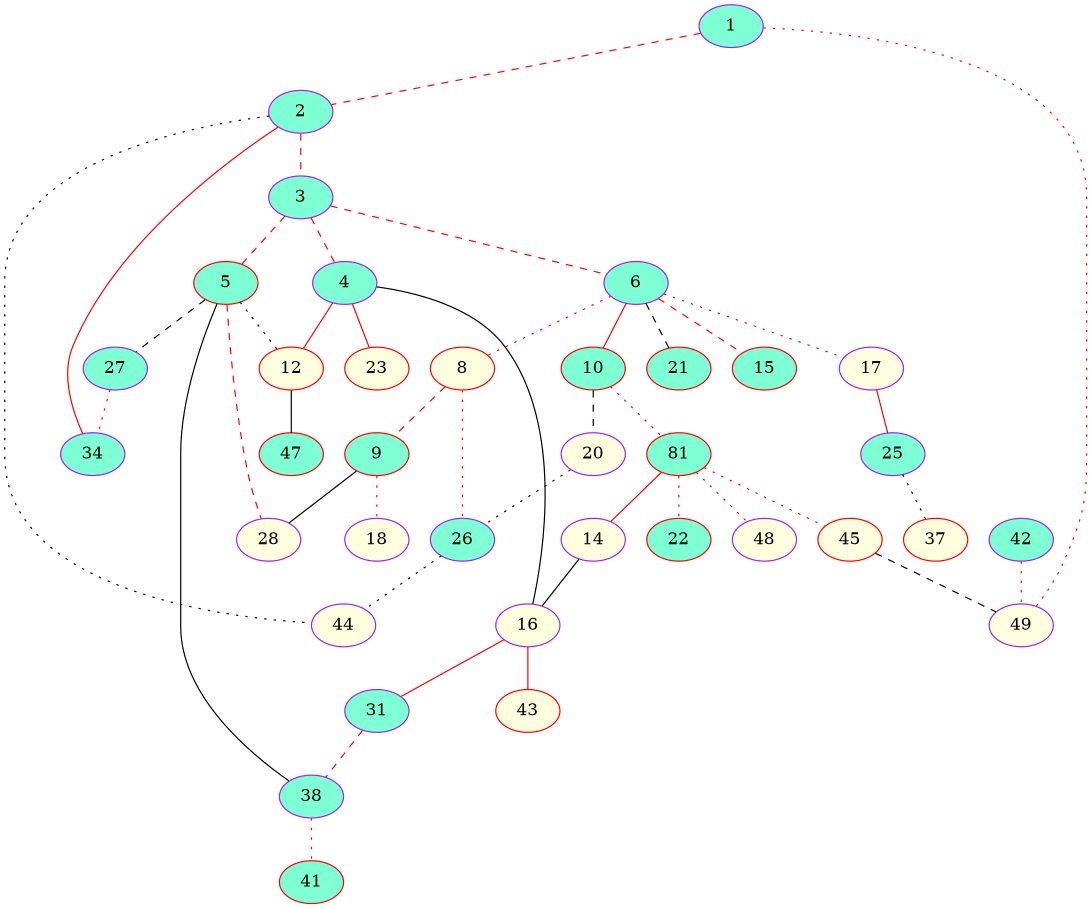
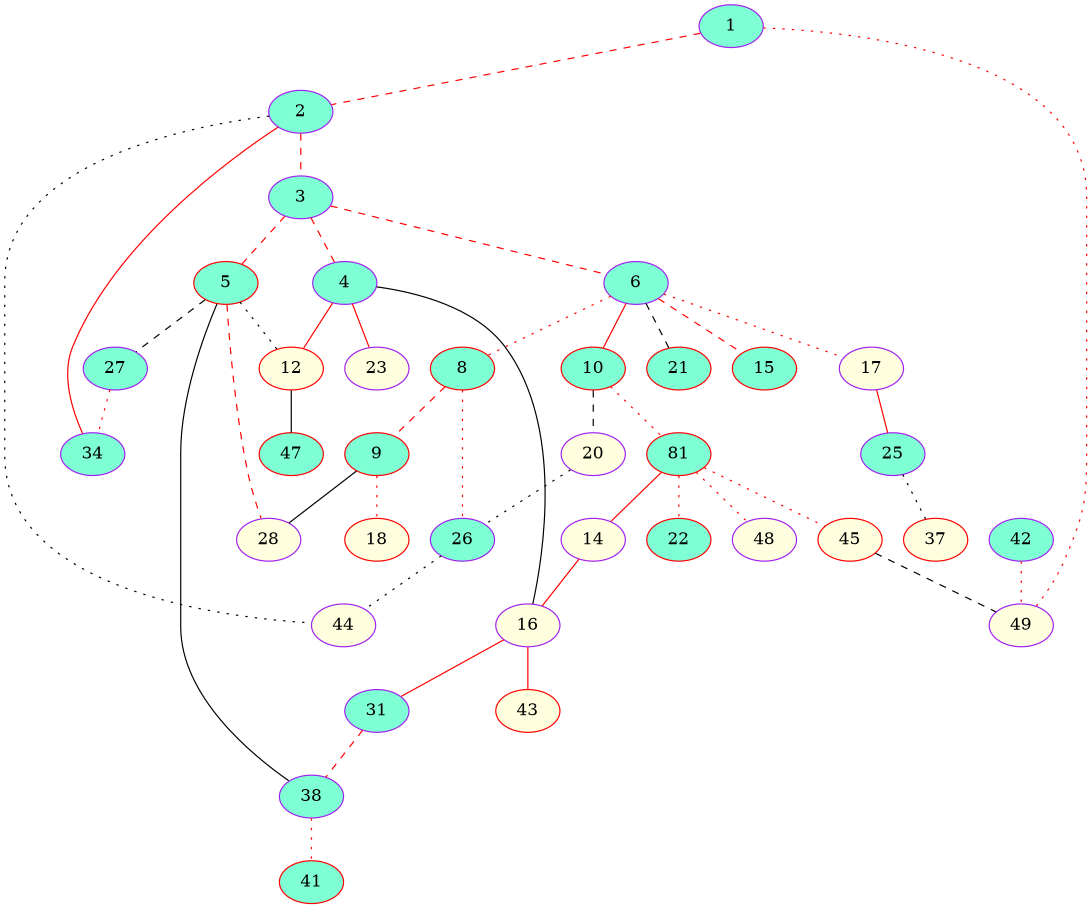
(377, 369) -> (377, 369)
(462, 369) -> (462, 369)
(377, 540) -> (377, 540)
(561, 583) -> (561, 583)
